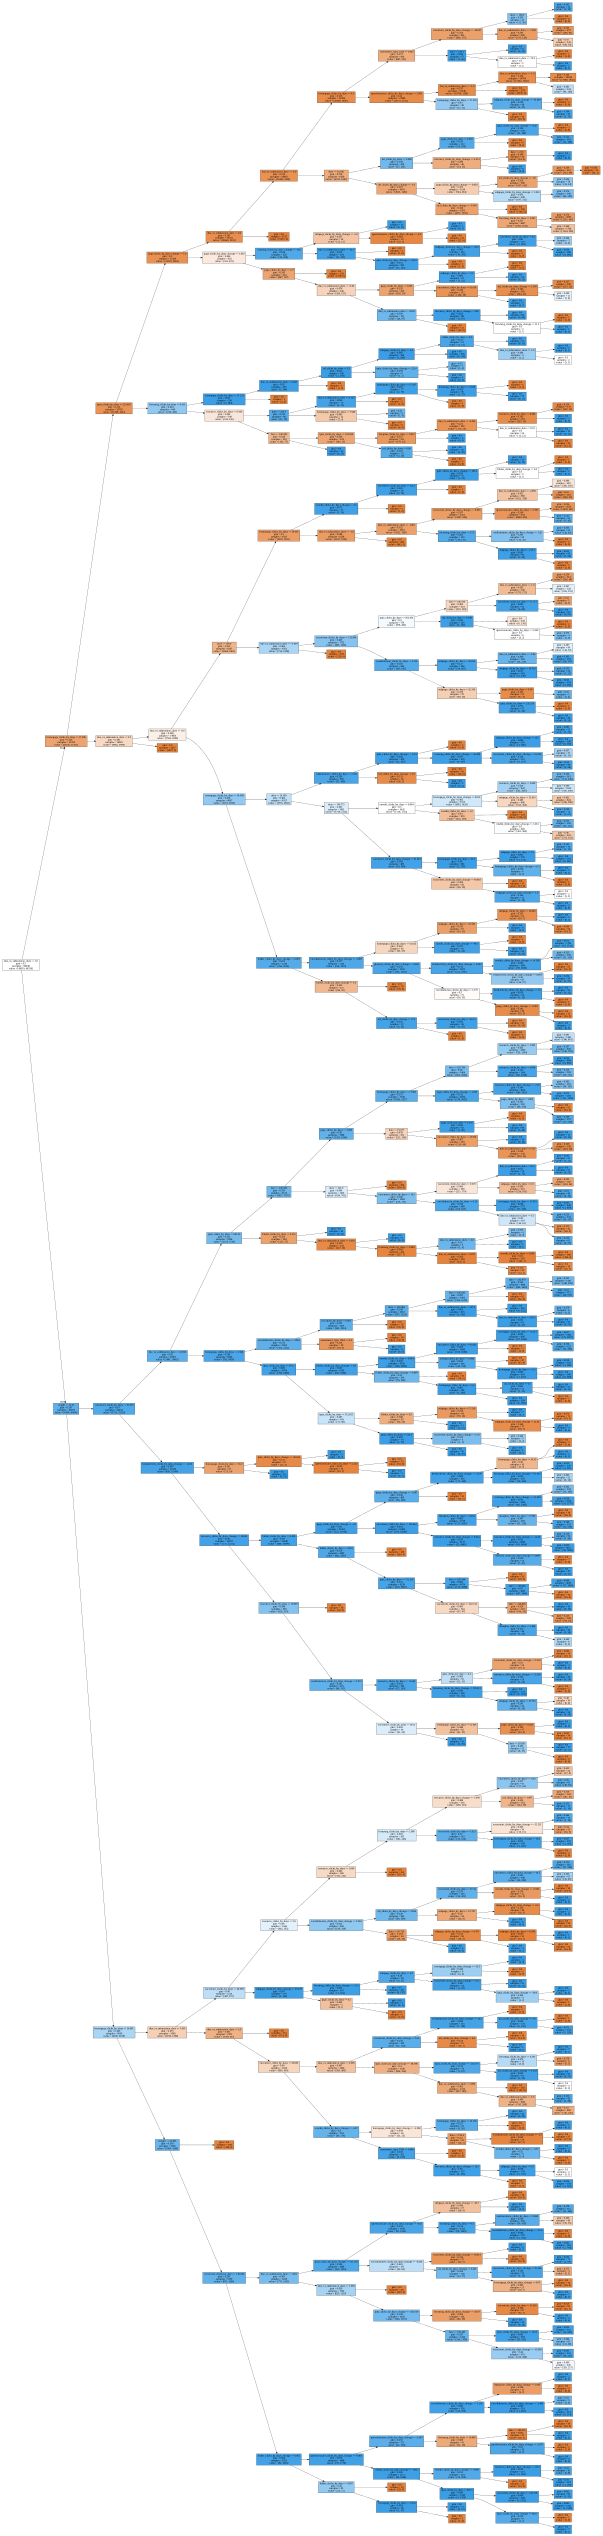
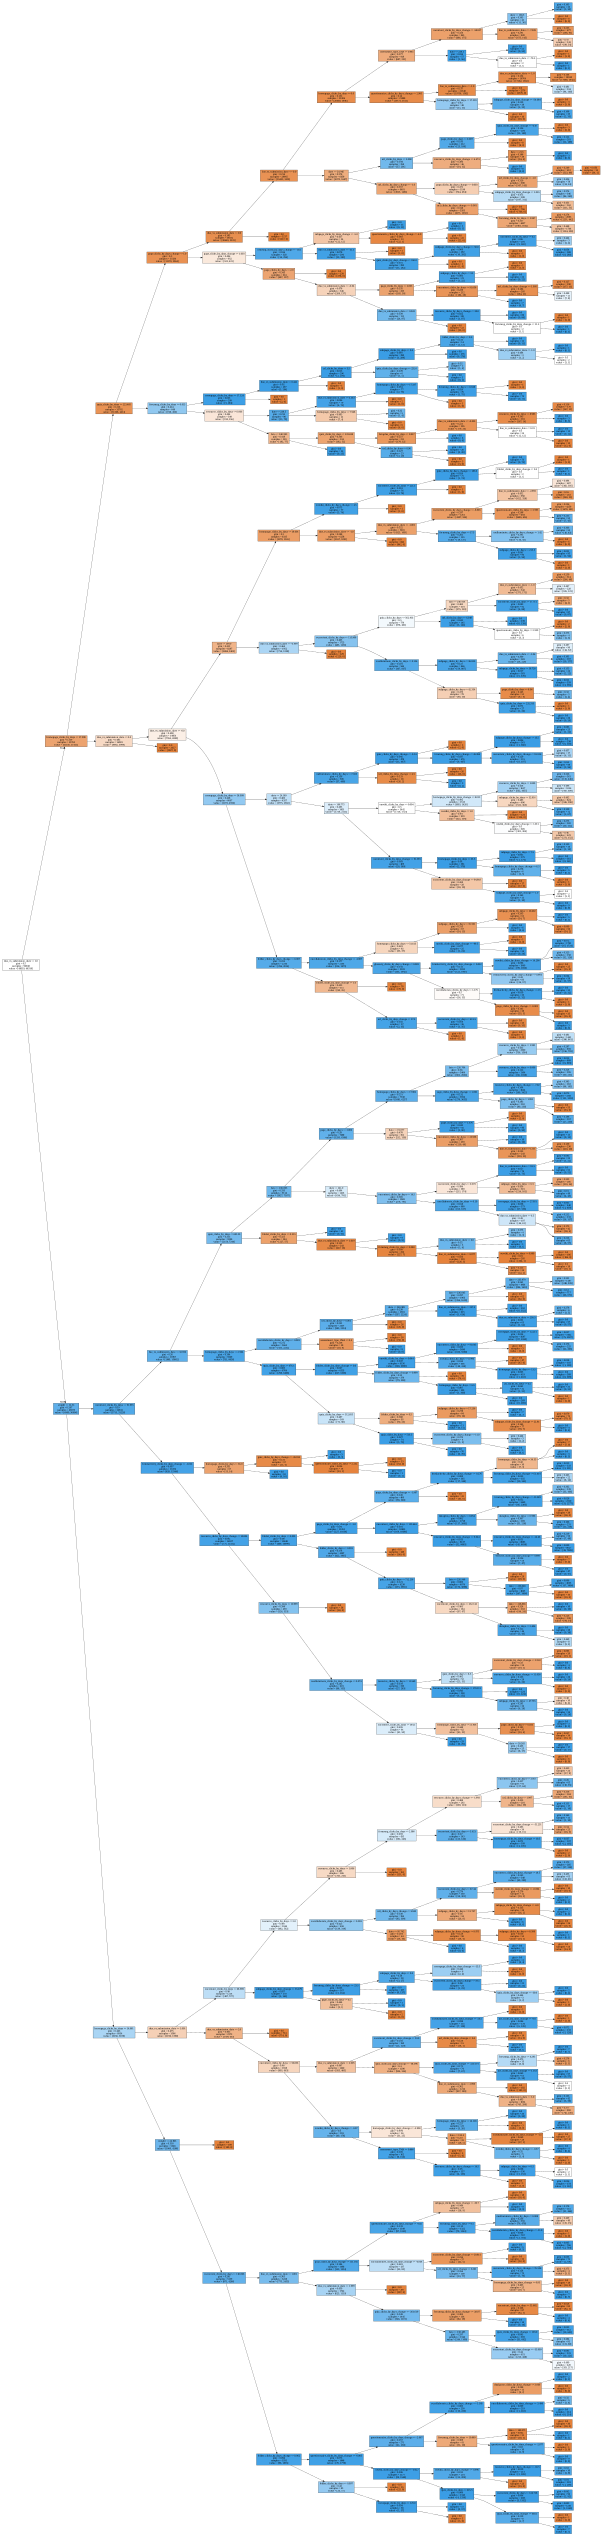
none -> (563, 205)
(517, 621) -> (517, 621)
(397, 1185) -> none
